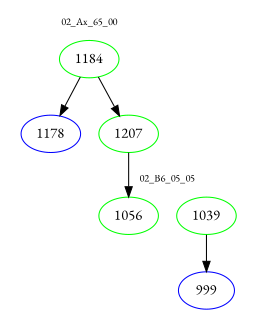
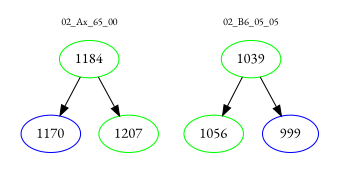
(51, 134) -> (51, 134)
(129, 175) -> (235, 92)
